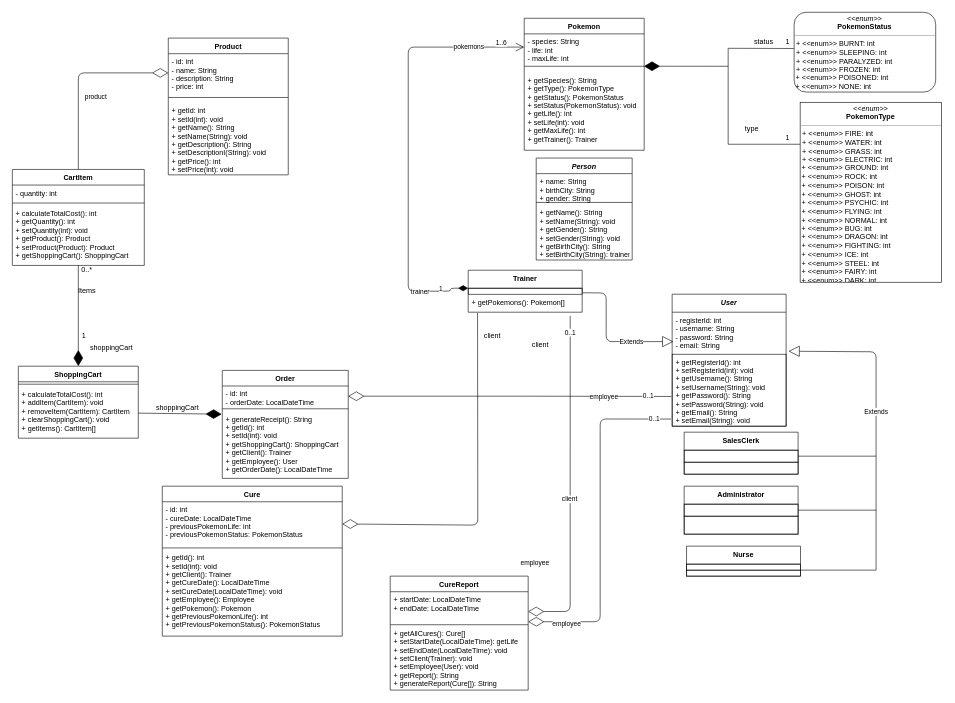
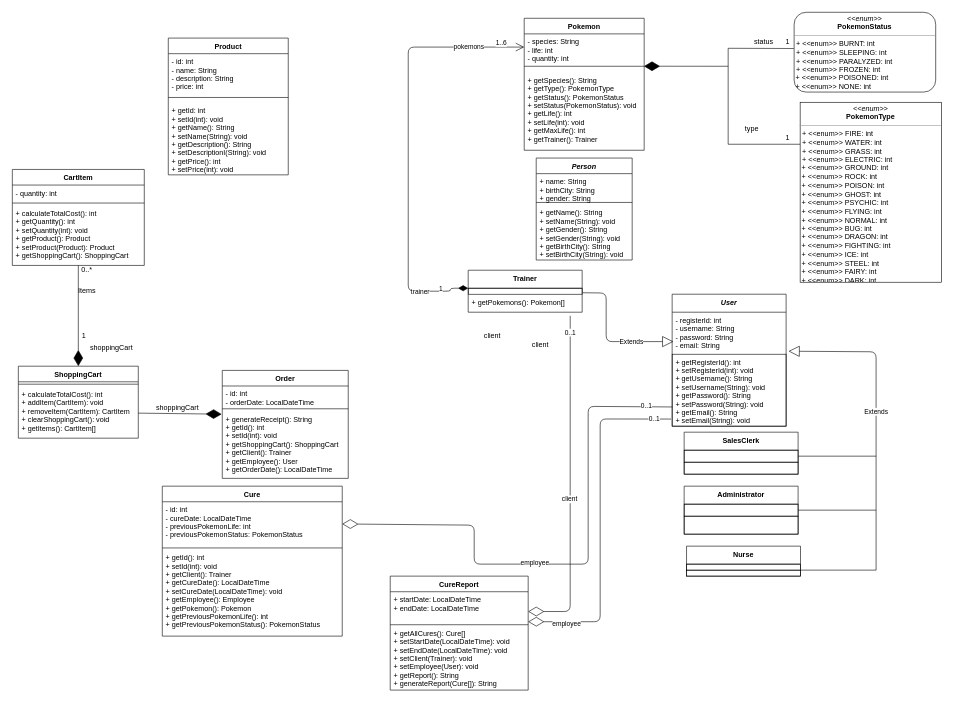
(557, 42) -> (557, 42)
(78, 85) -> none
(574, 213) -> (574, 213)
(516, 396) -> none
(478, 420) -> none
none -> (588, 453)
(435, 634) -> (435, 634)
